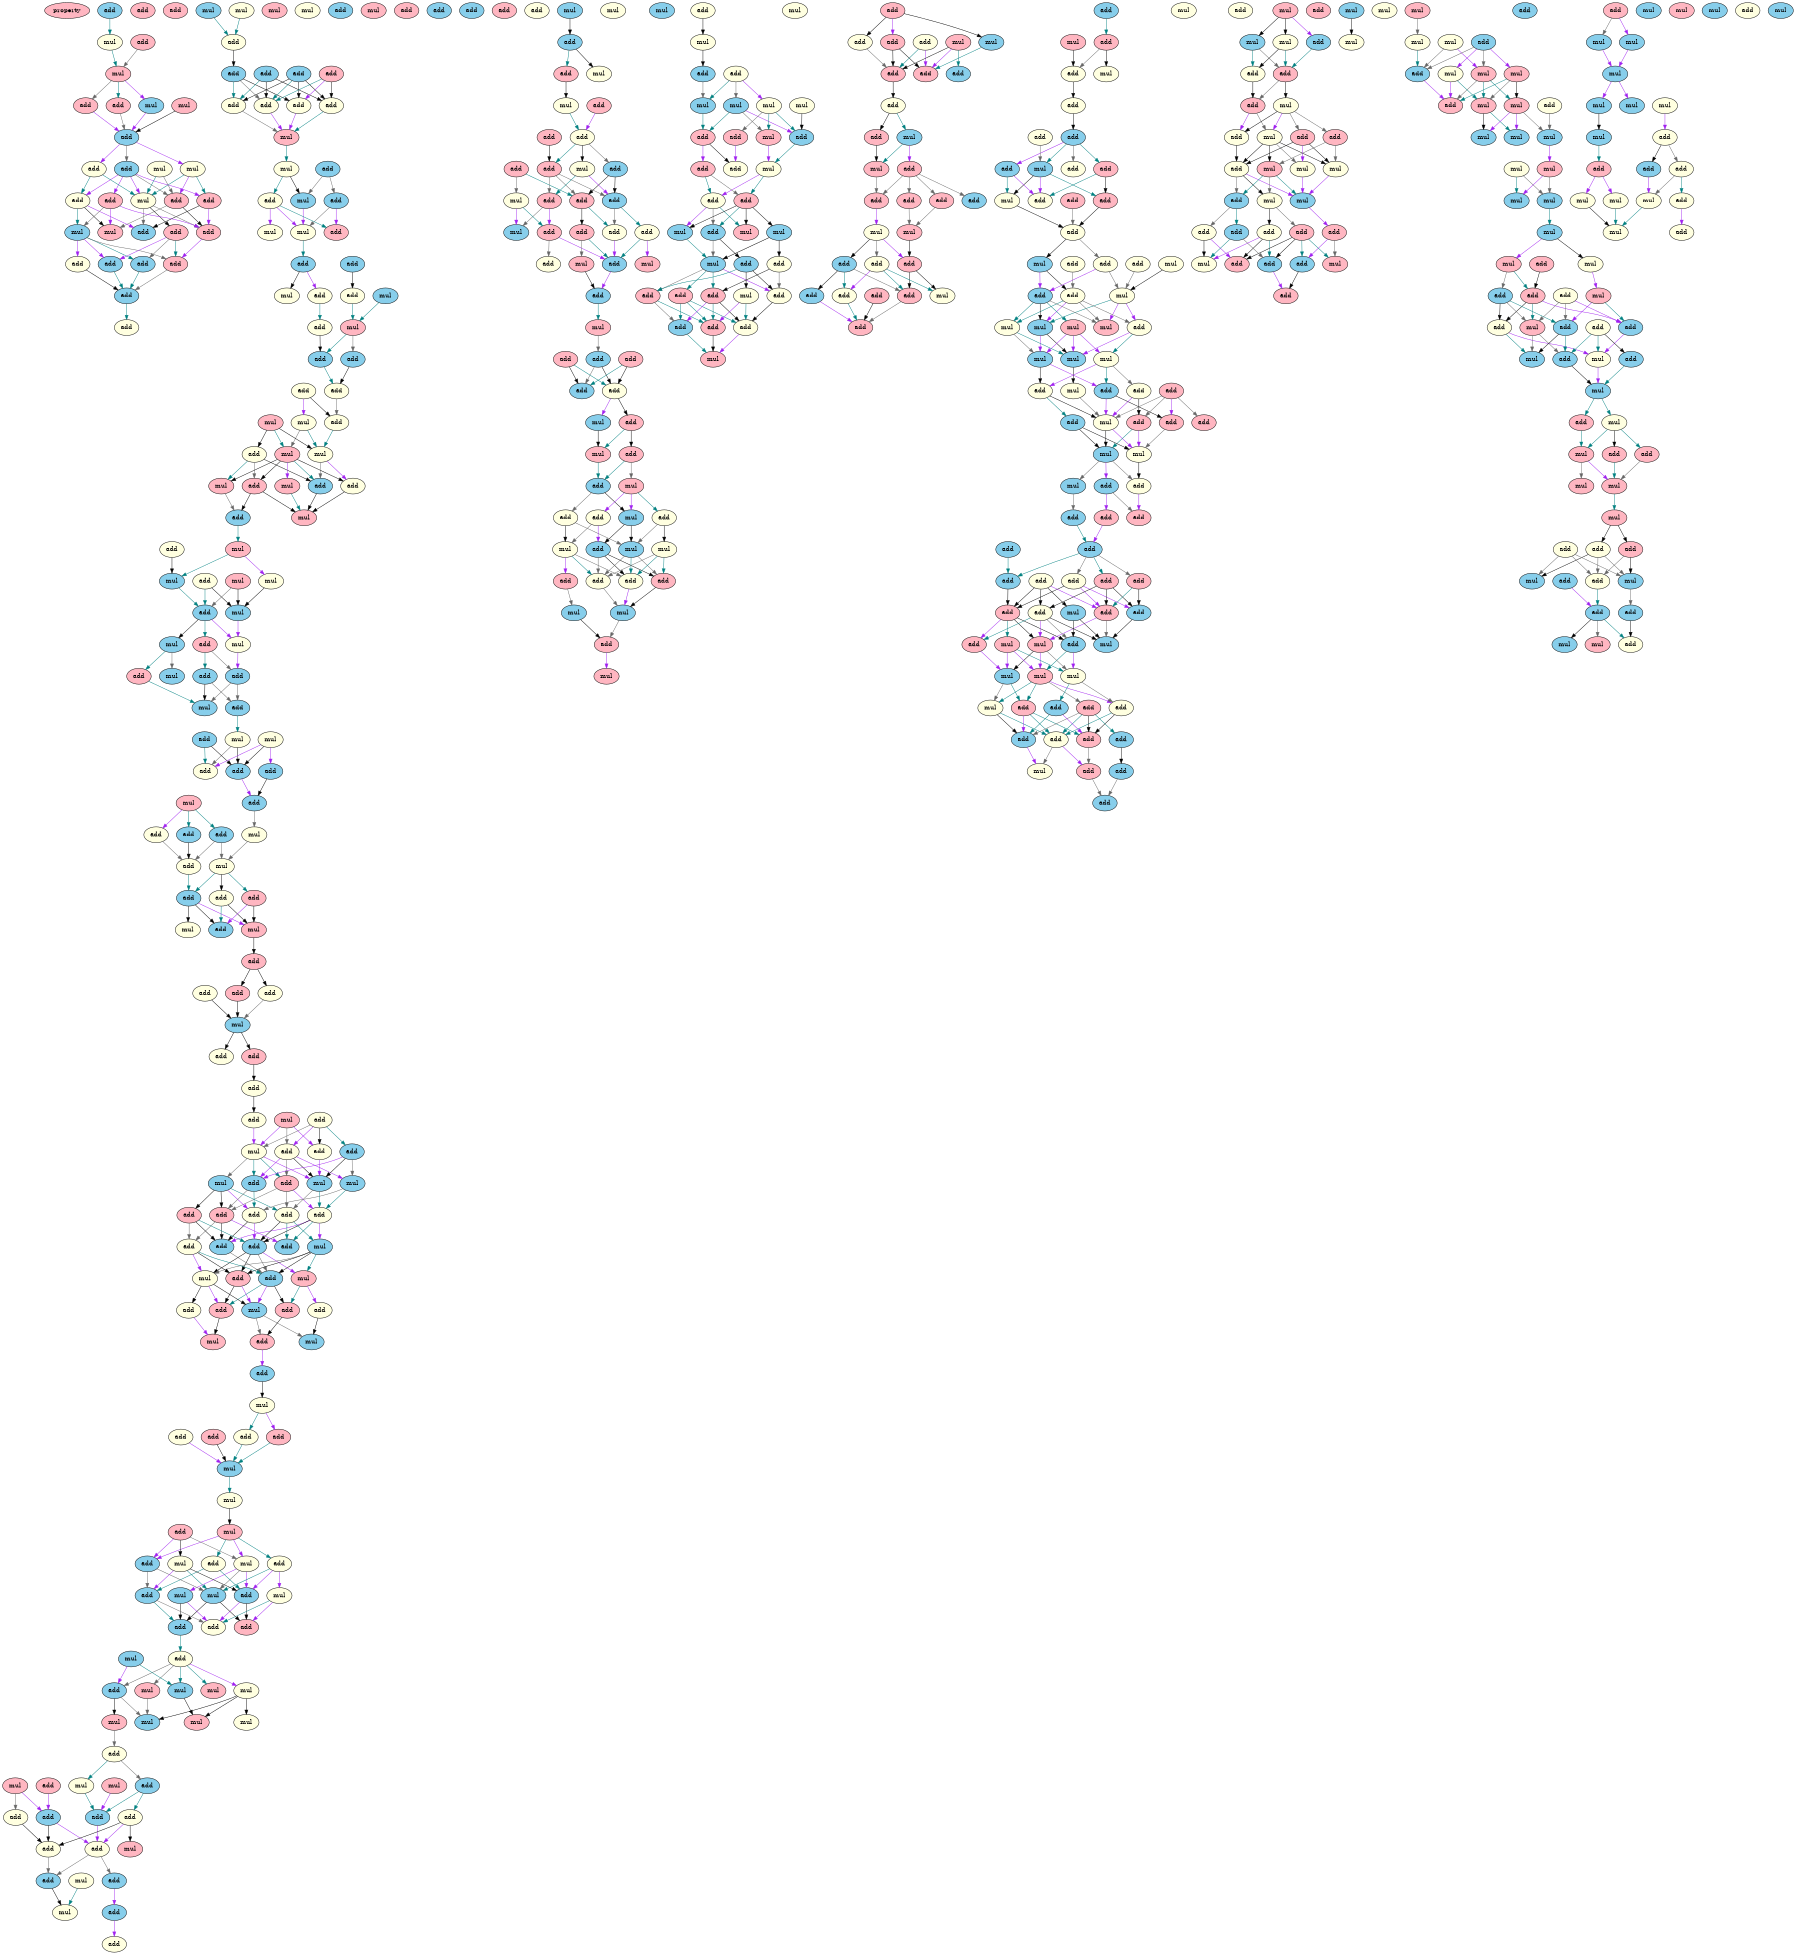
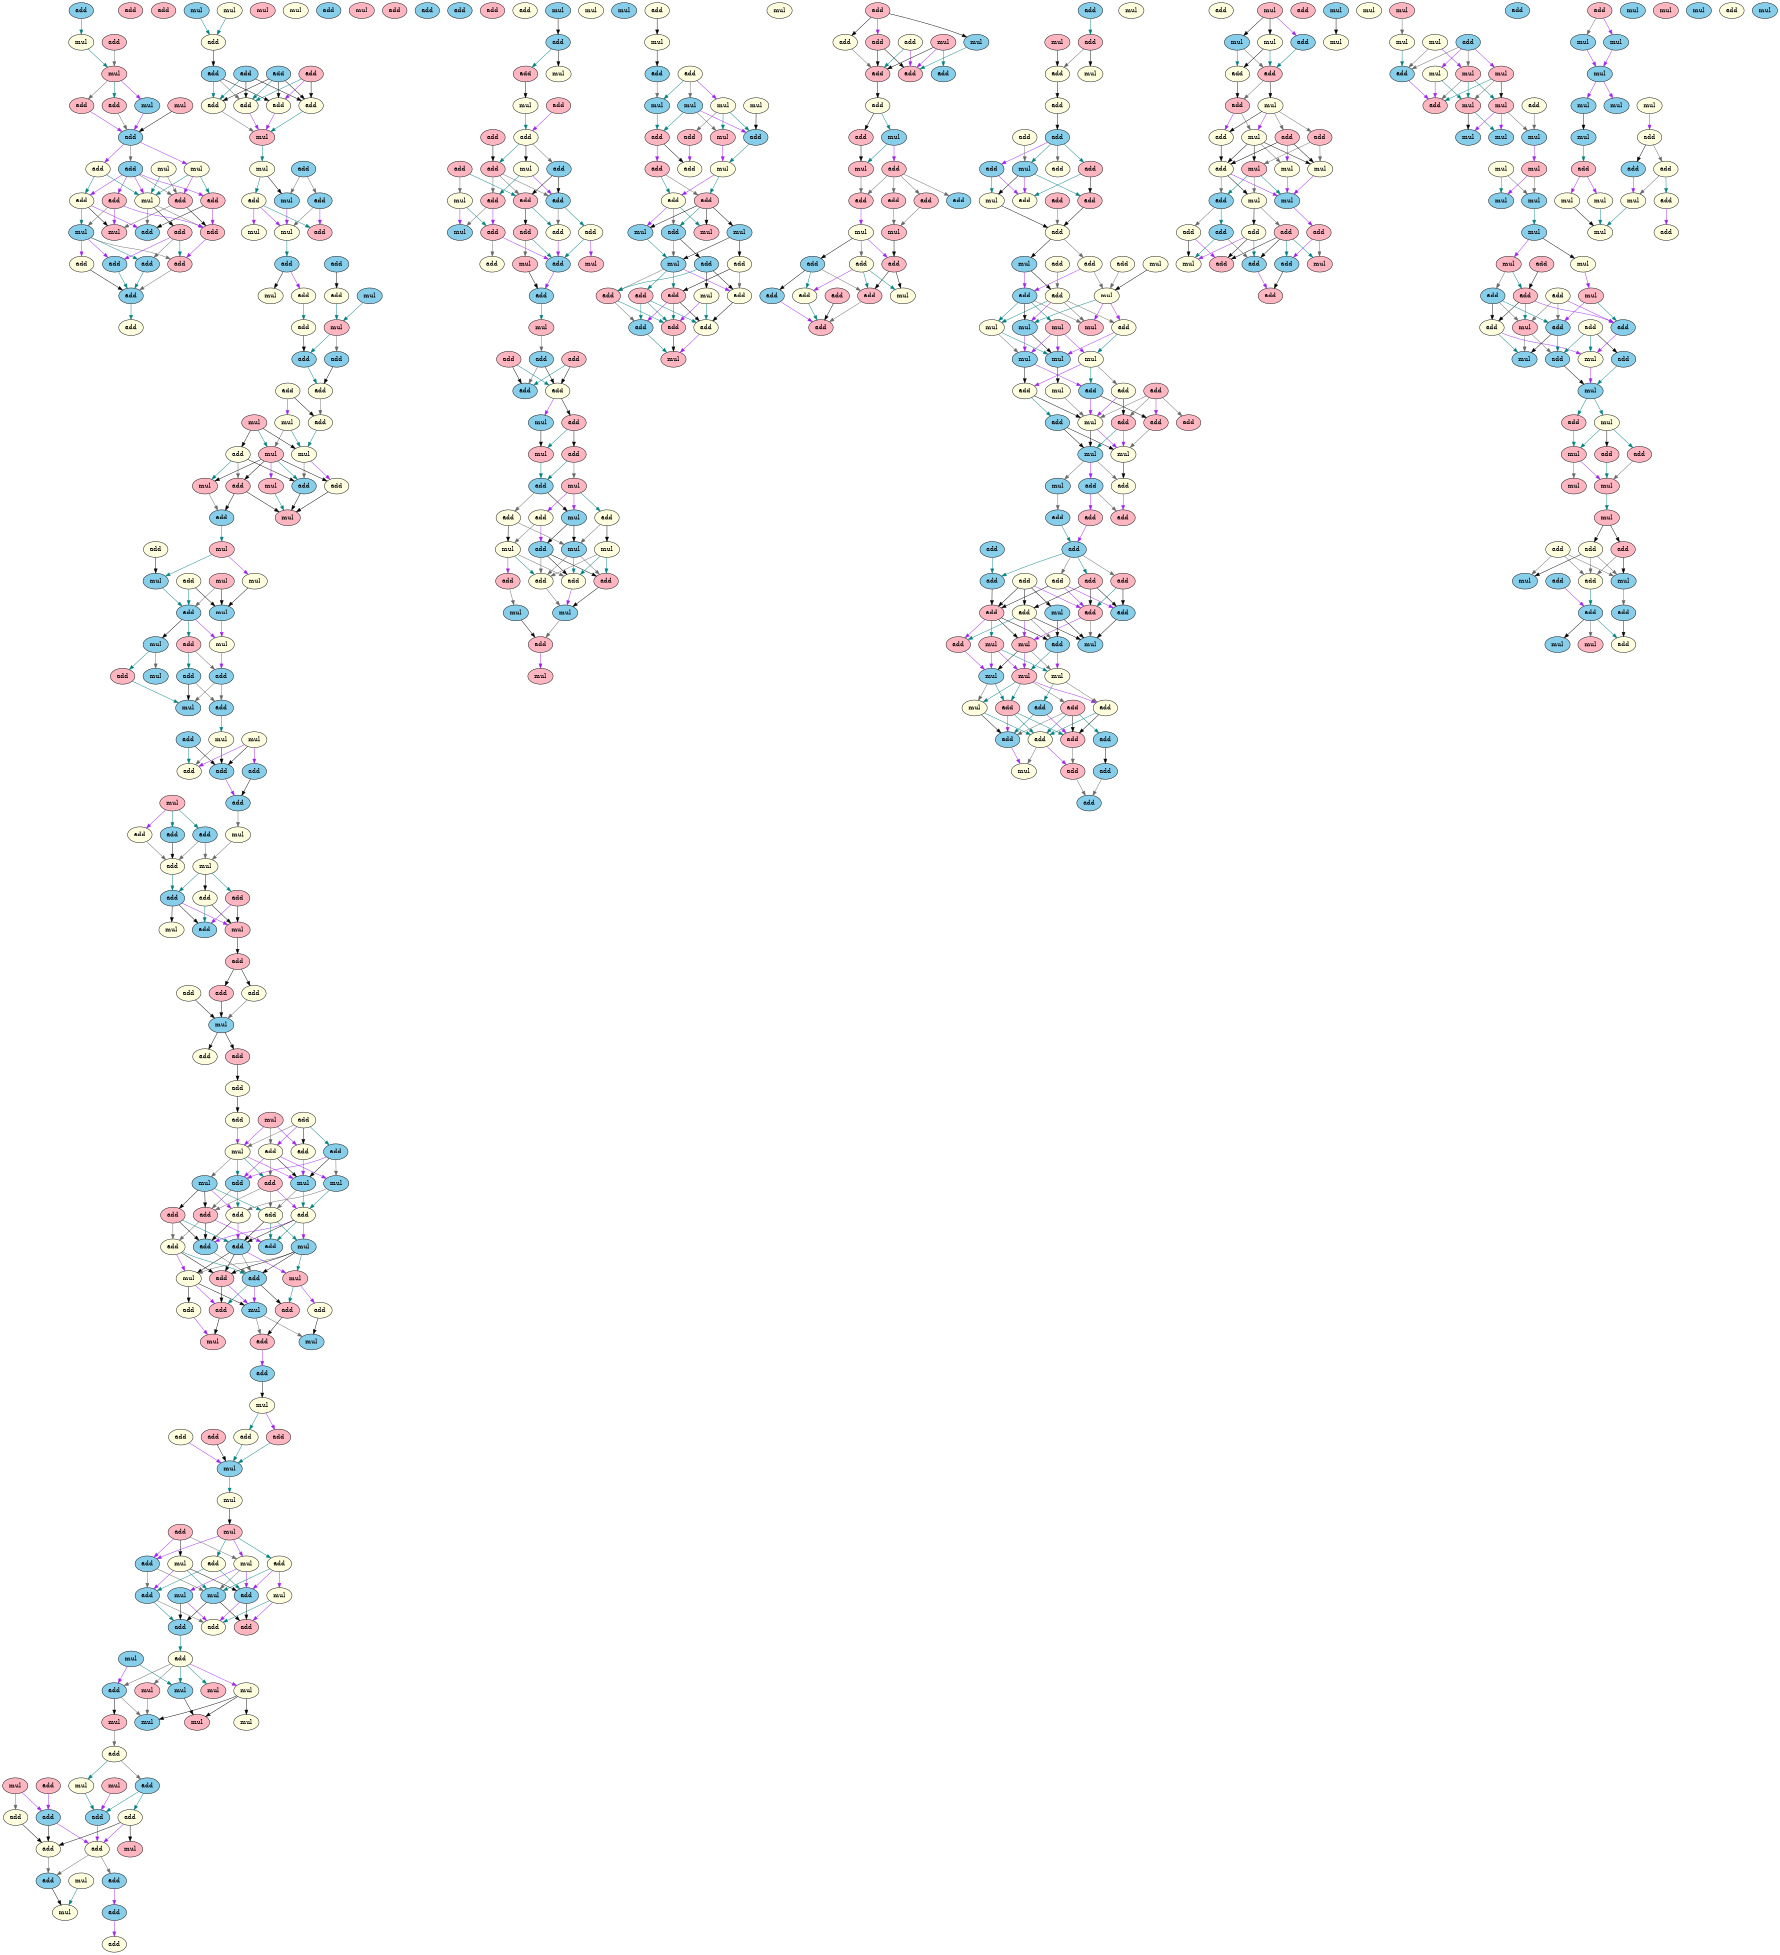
(67, 11) -> none
